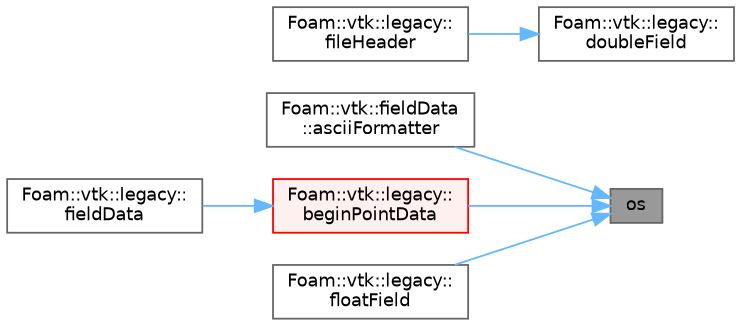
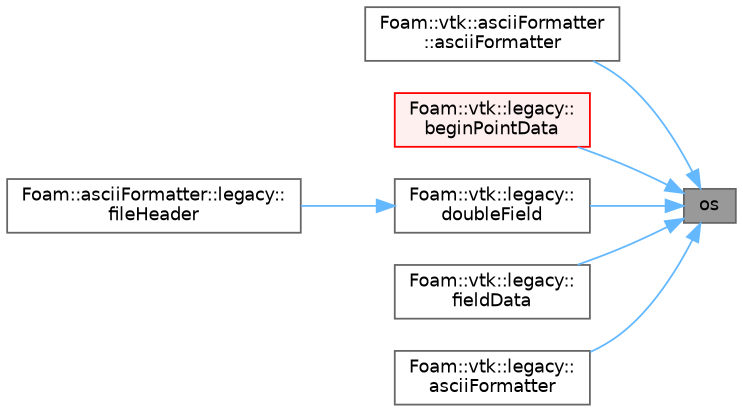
(371, 34) -> (154, 206)
(371, 120) -> (492, 34)
(228, 206) -> (623, 247)
none -> (628, 206)
(371, 292) -> (492, 378)
